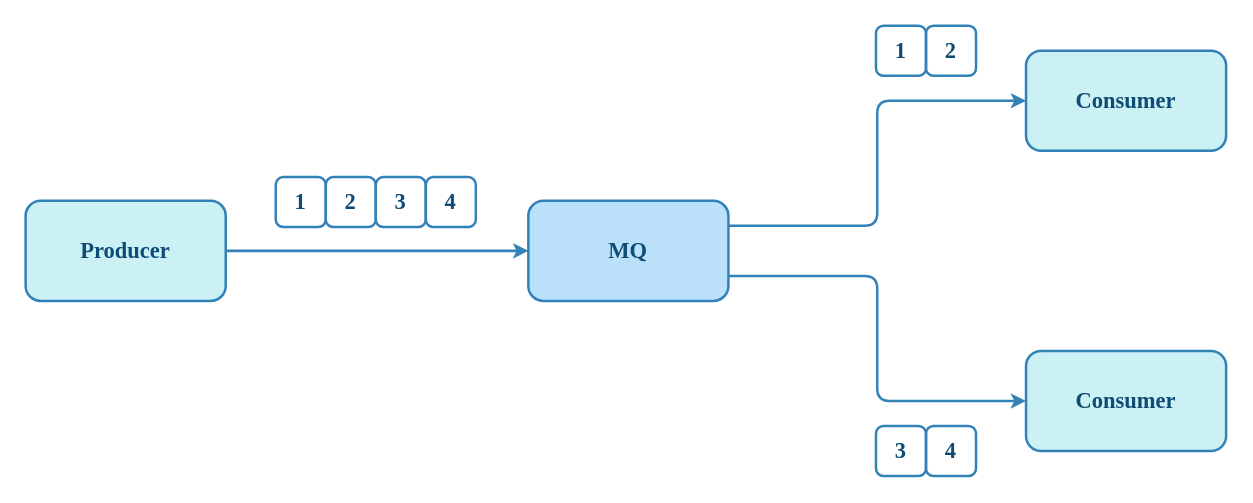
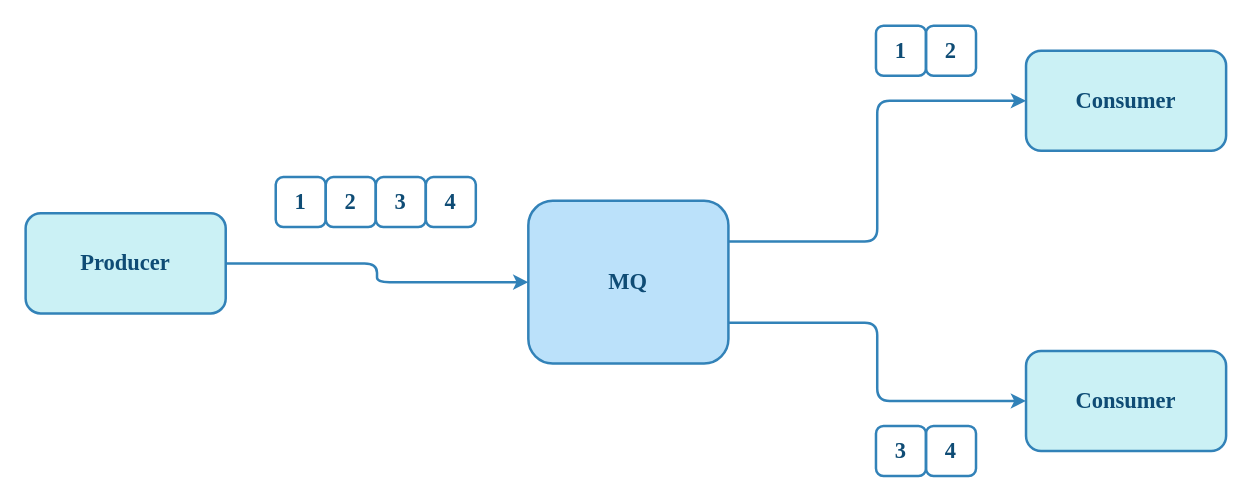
(126, 251) -> (126, 263)
(628, 251) -> (628, 282)
